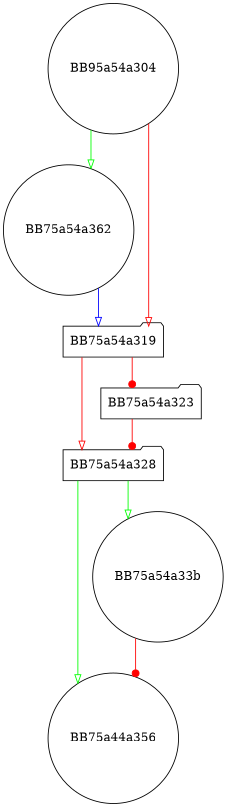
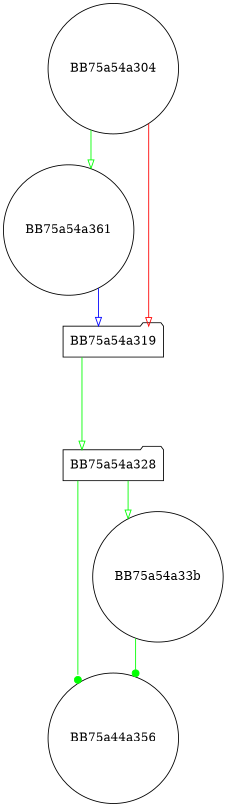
(113, 69) -> (113, 69)
(69, 230) -> (69, 230)
(82, 399) -> (82, 399)
(151, 403) -> none
(78, 578) -> (78, 578)
(136, 654) -> (136, 654)
